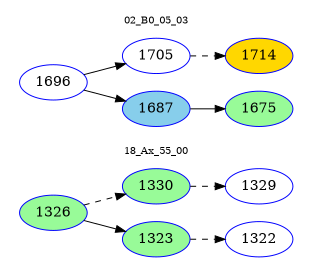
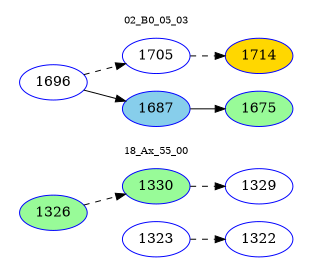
(100, 70) -> (100, 70)
(100, 225) -> none
(156, 239) -> (156, 239)
